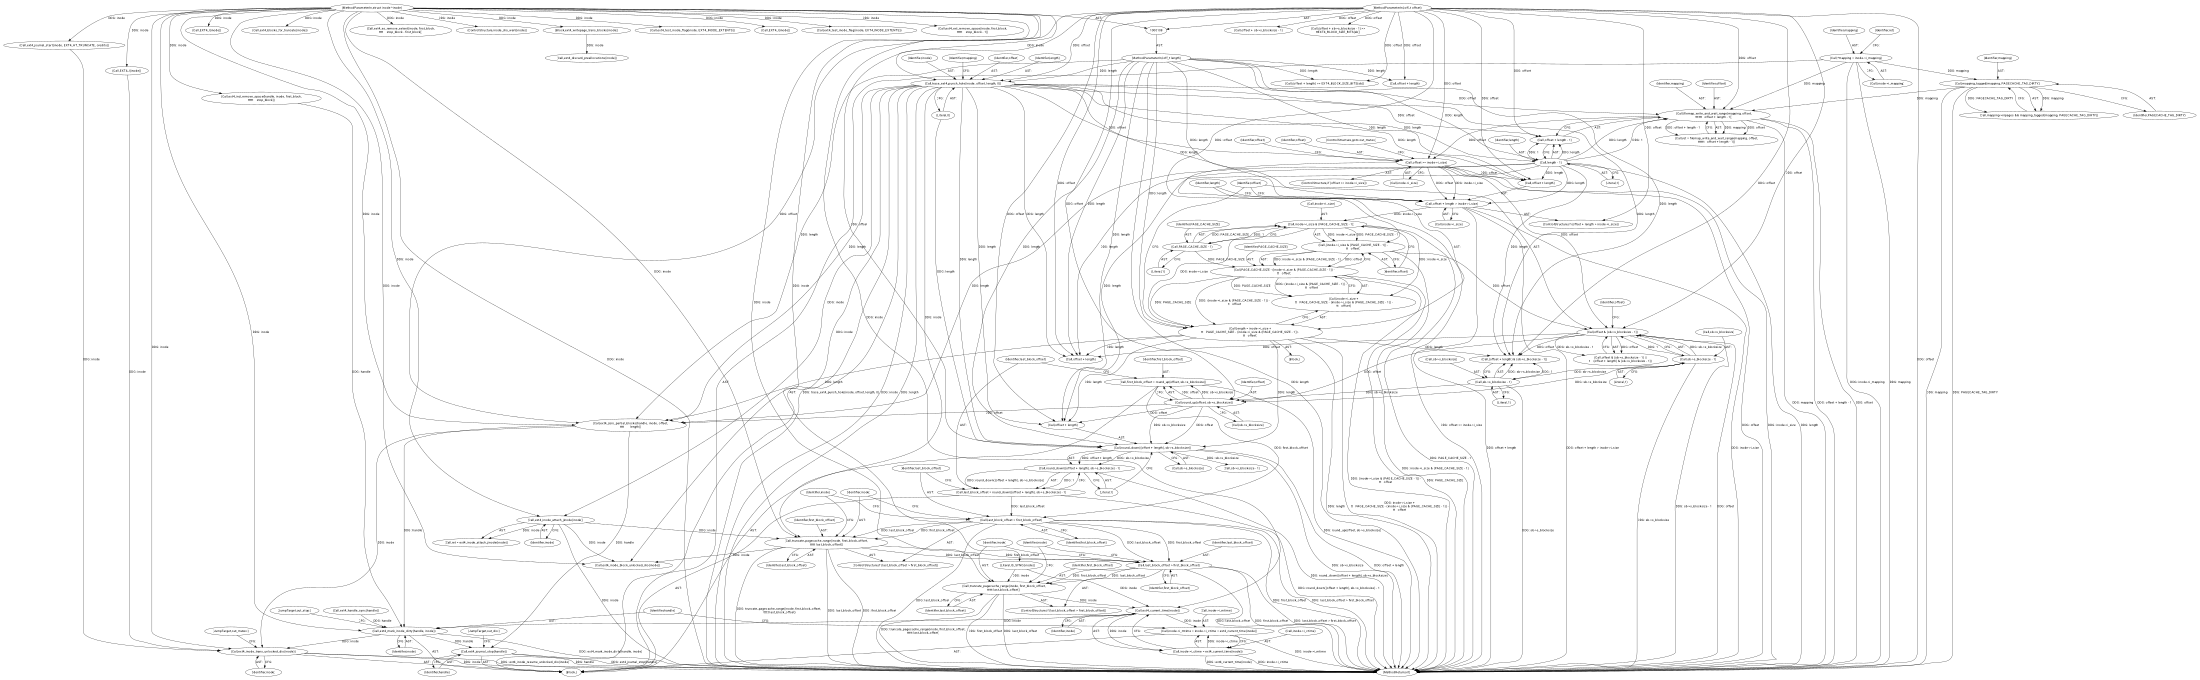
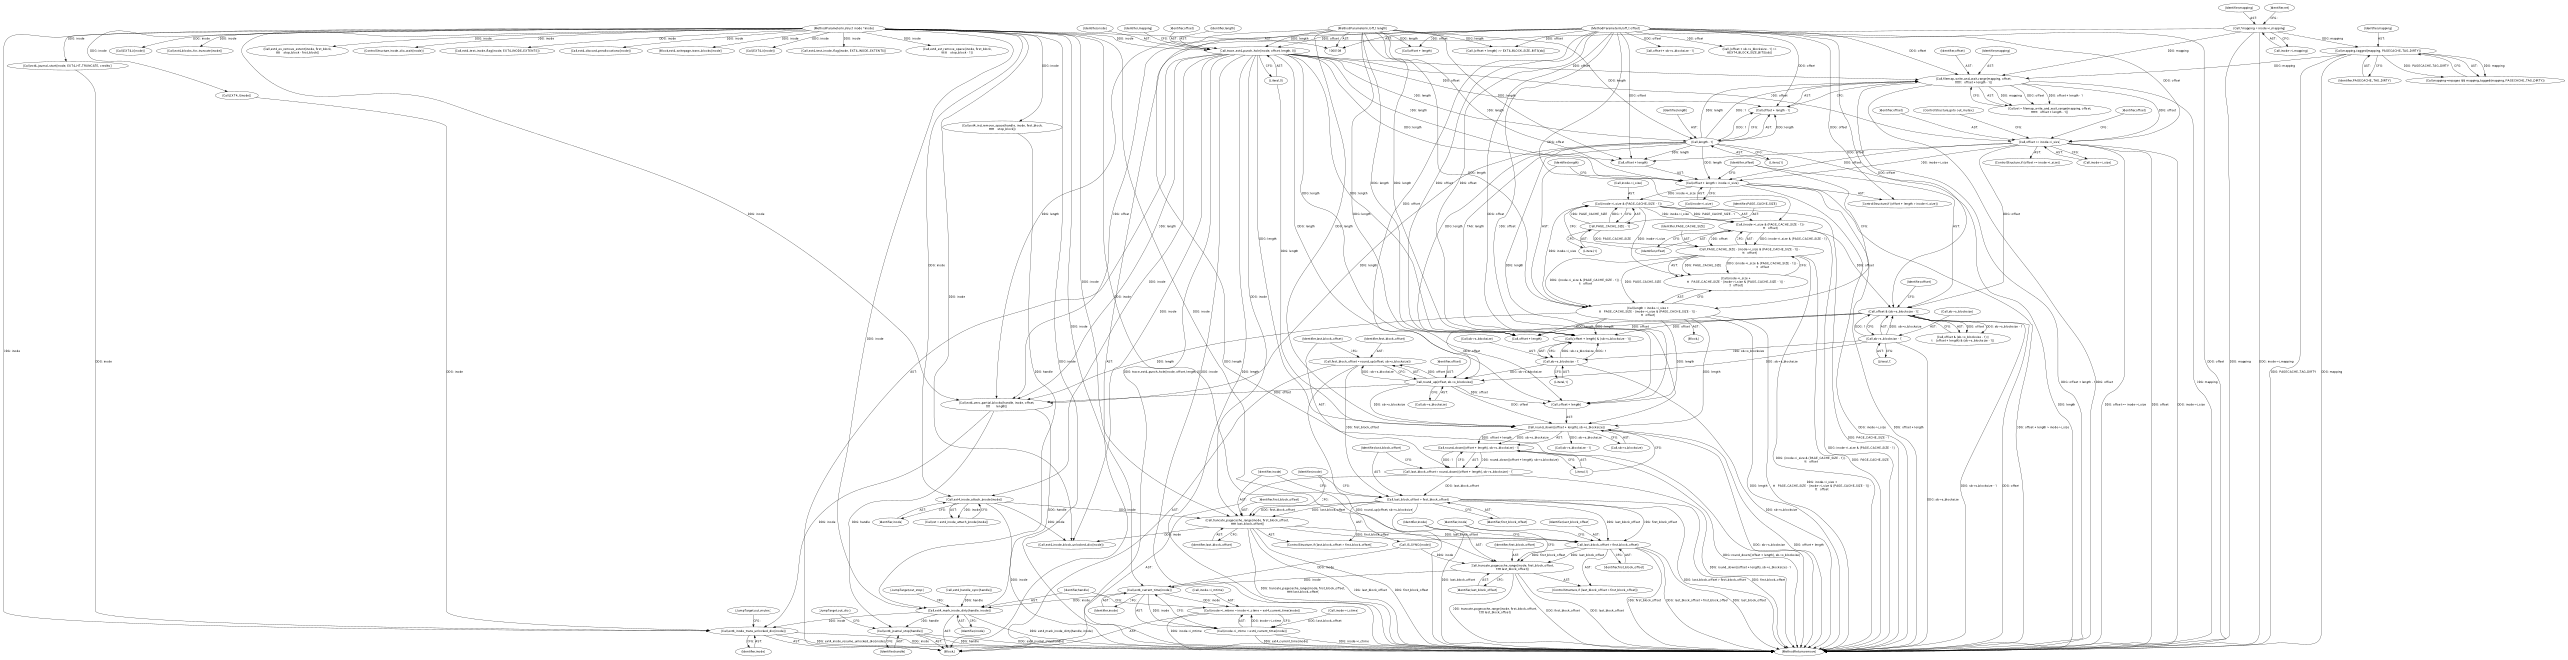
(587, 43) -> (717, 38)
(1156, 43) -> (1342, 37)
(1519, 247) -> (1476, 226)
none -> (979, 513)
(1017, 565) -> (1415, 545)
(1268, 641) -> (1325, 621)
(1397, 672) -> (1799, 652)
